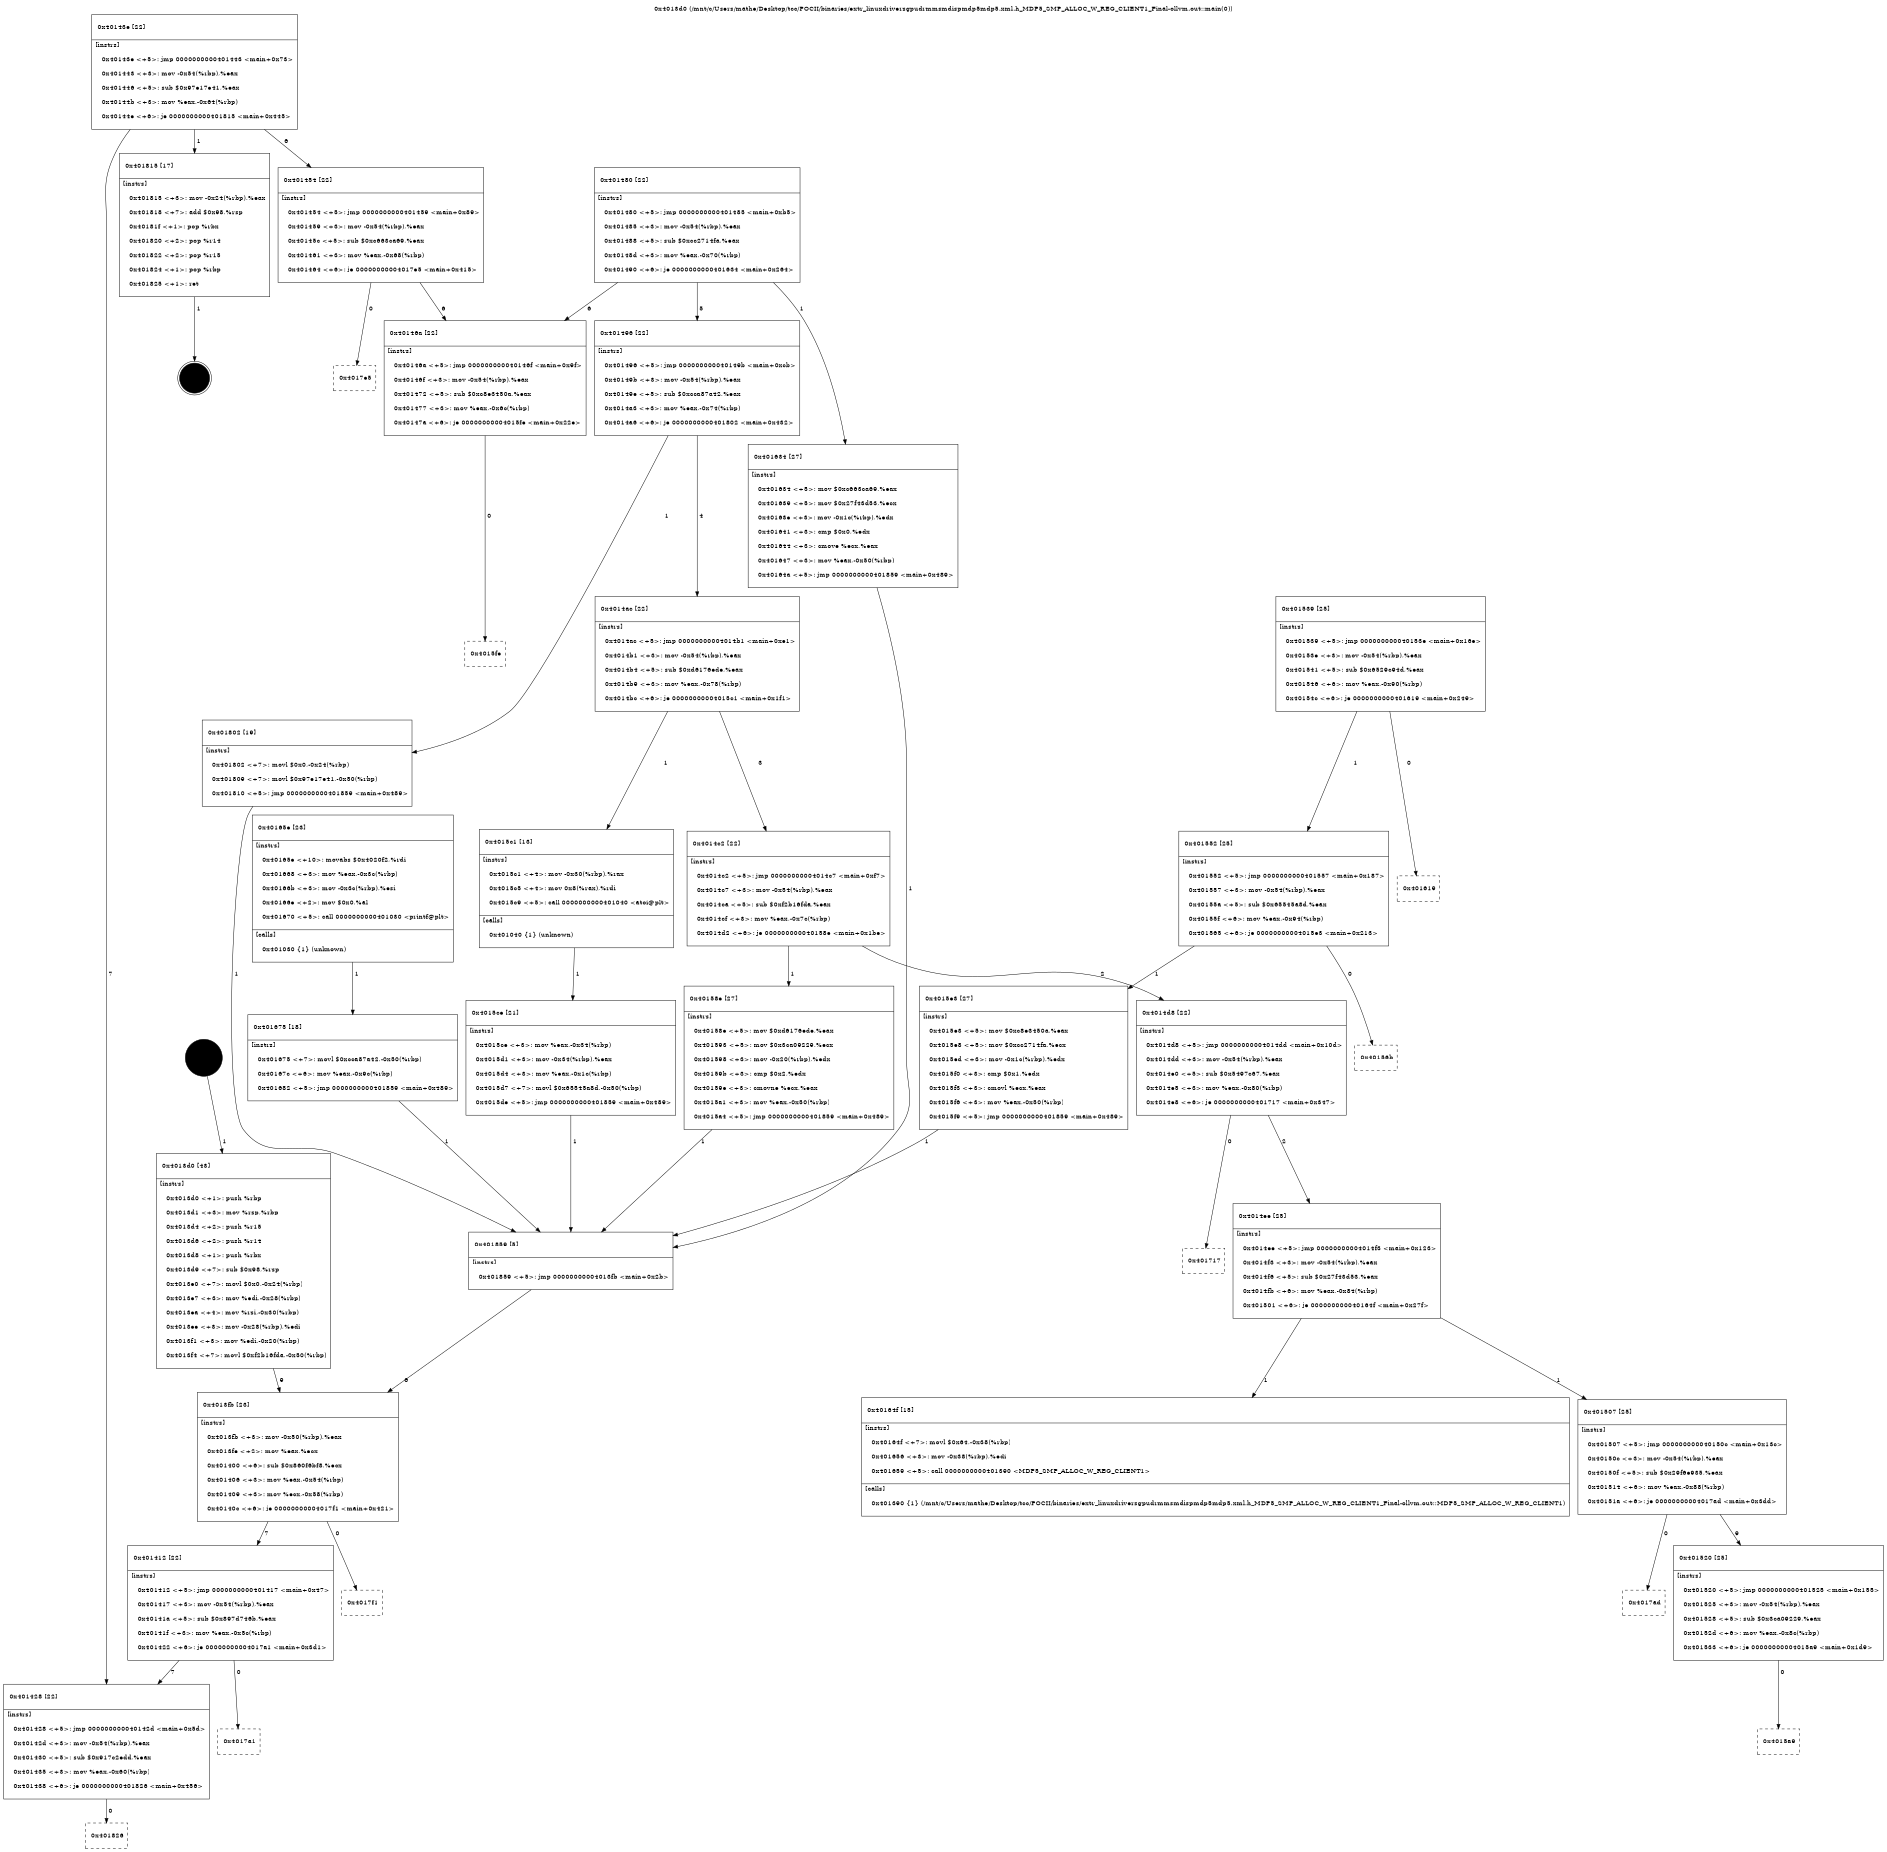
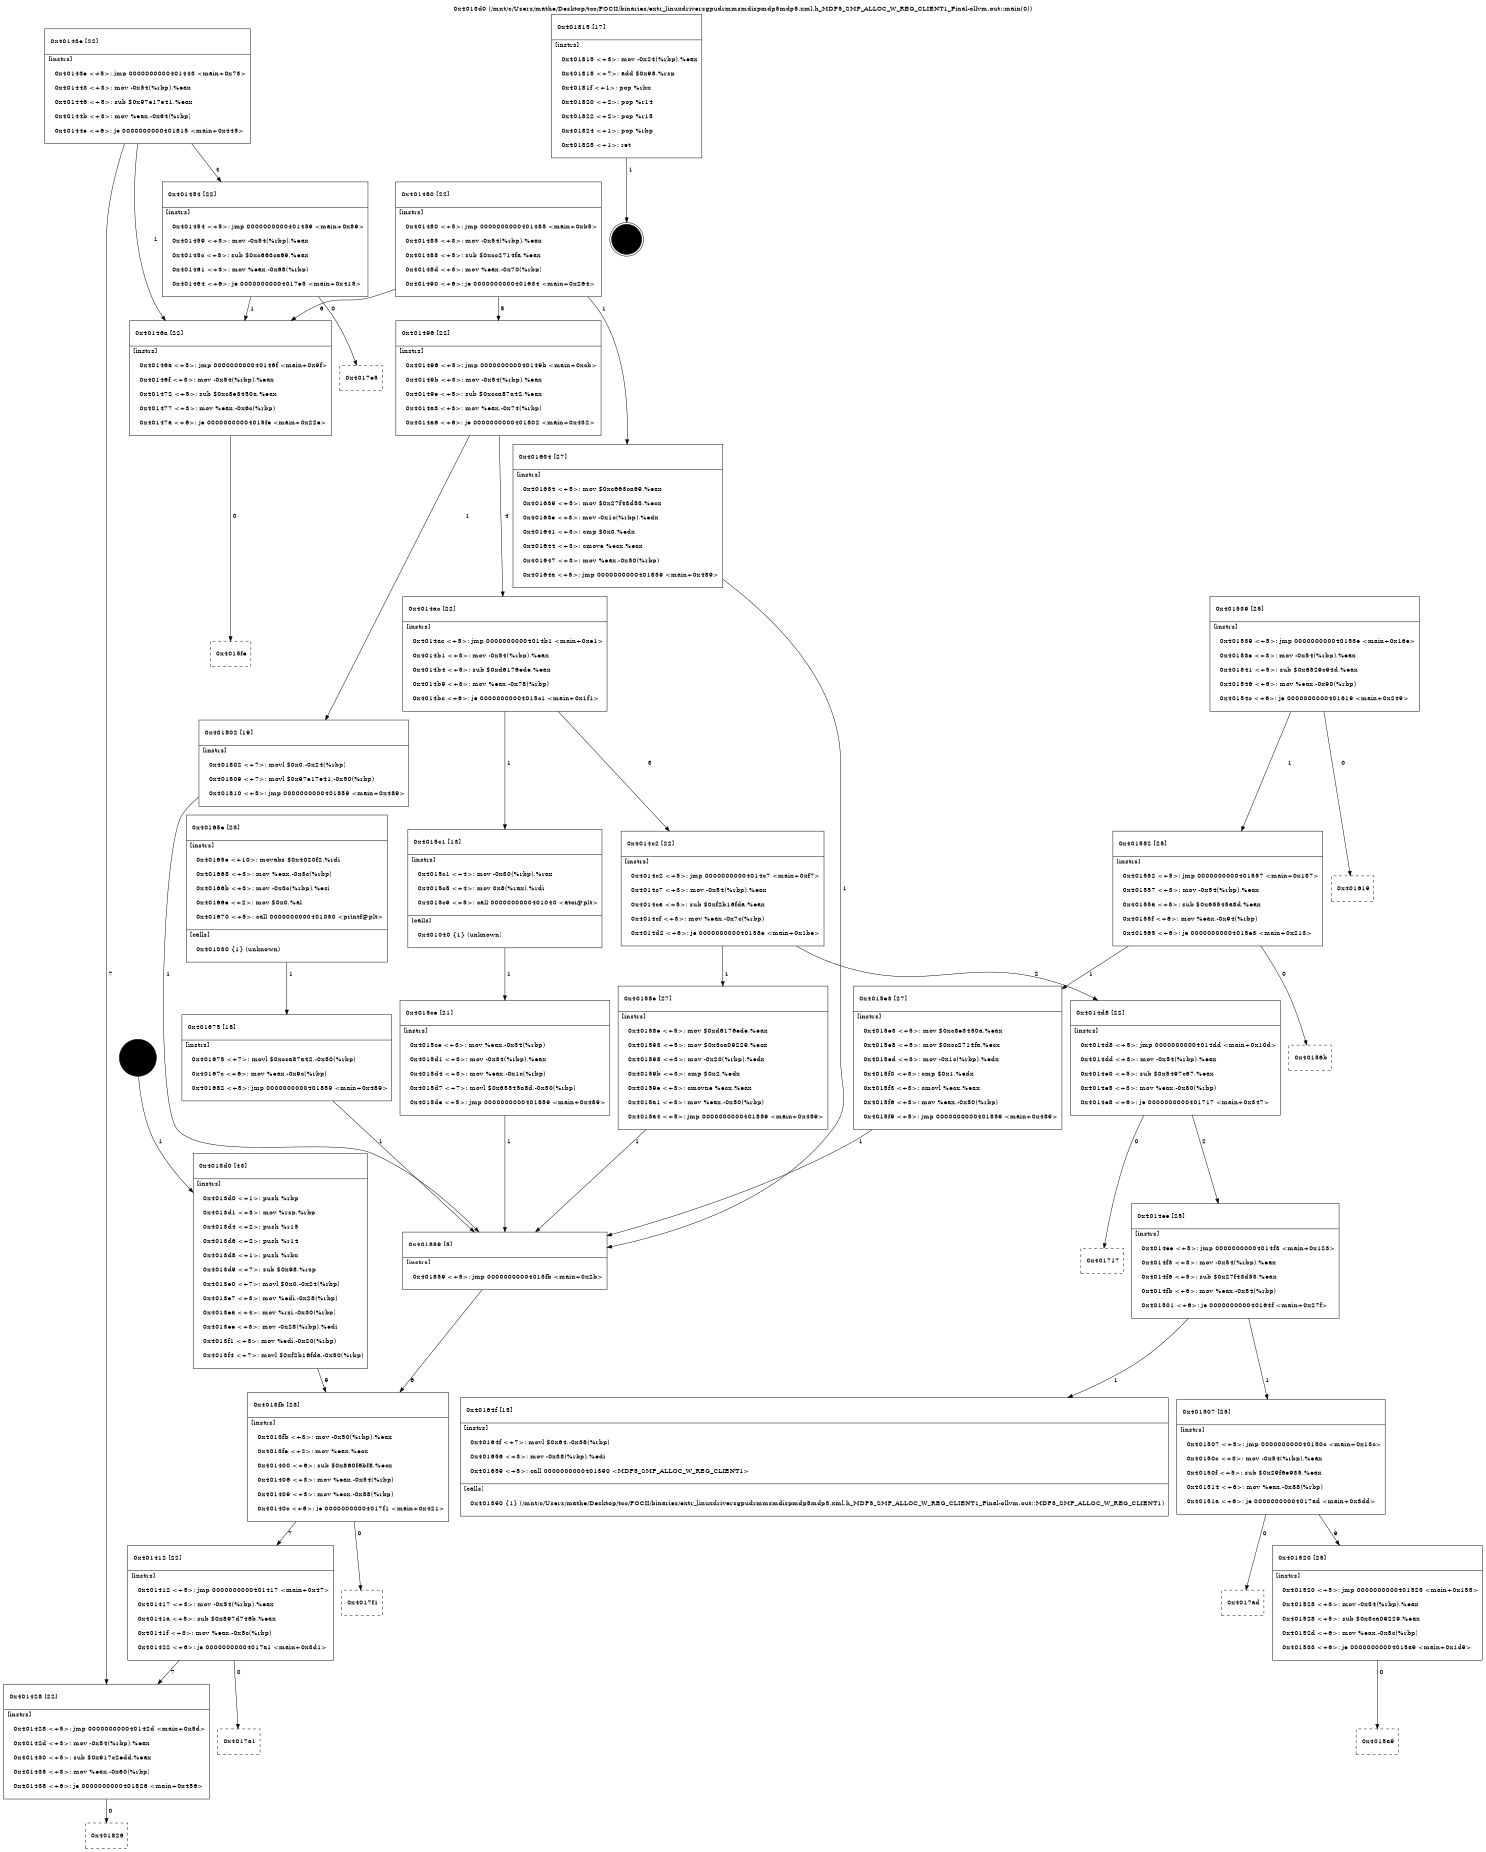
(195, 139) -> (136, 233)
(285, 141) -> (217, 170)
(443, 309) -> (251, 309)
